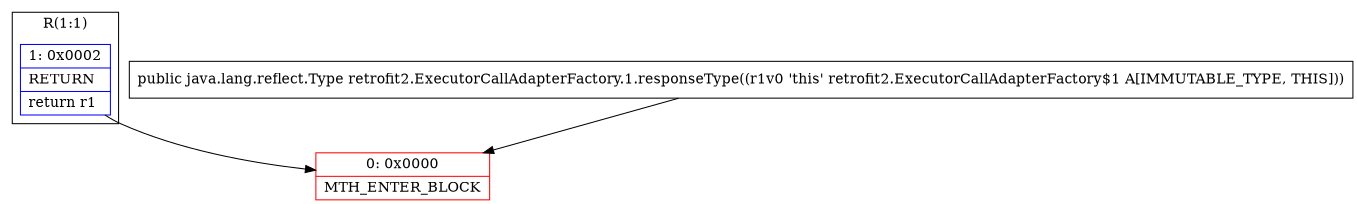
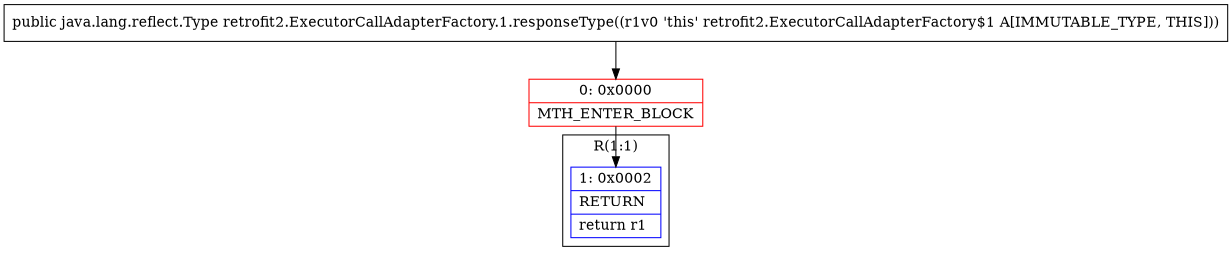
(203, 151) -> (616, 142)
